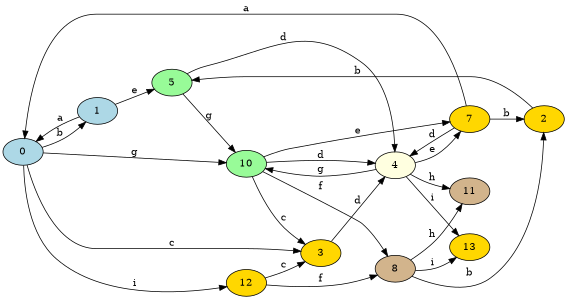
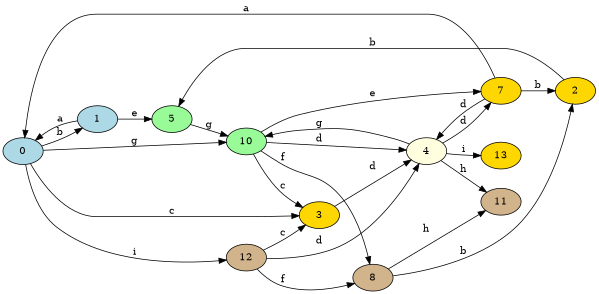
(320, 43) -> (354, 238)
(433, 149) -> (464, 121)
(433, 269) -> none
(246, 283) -> (246, 258)
